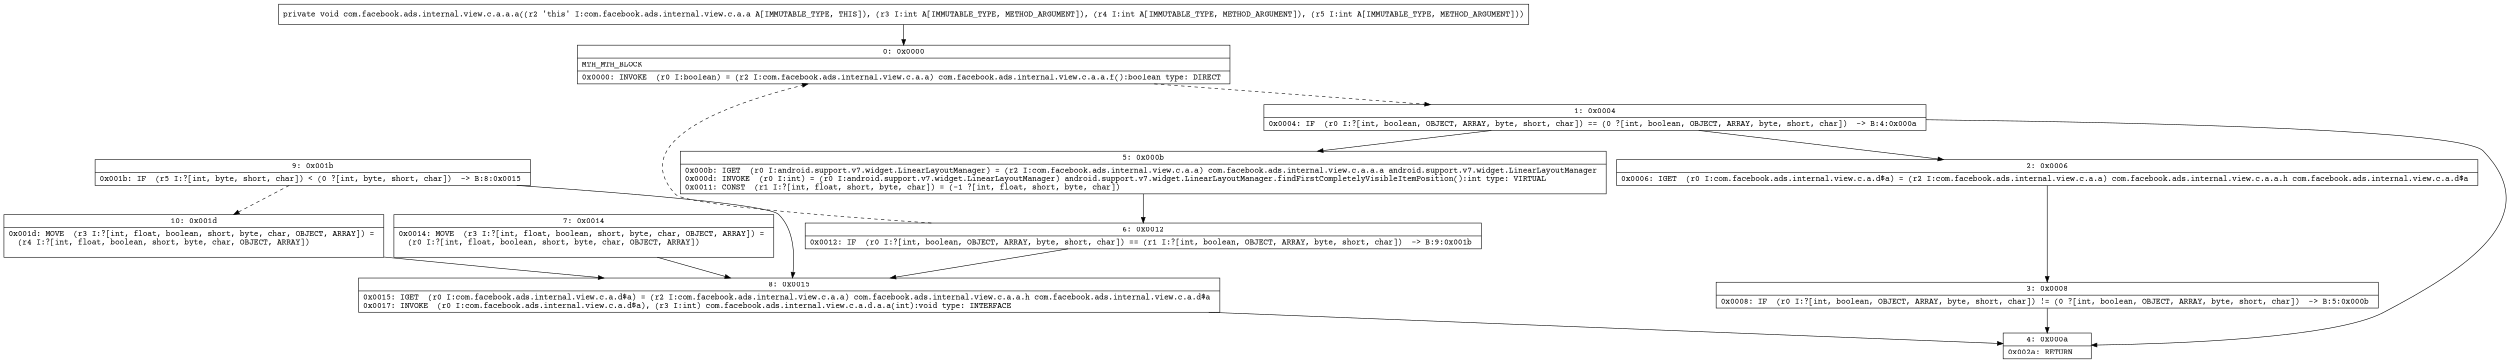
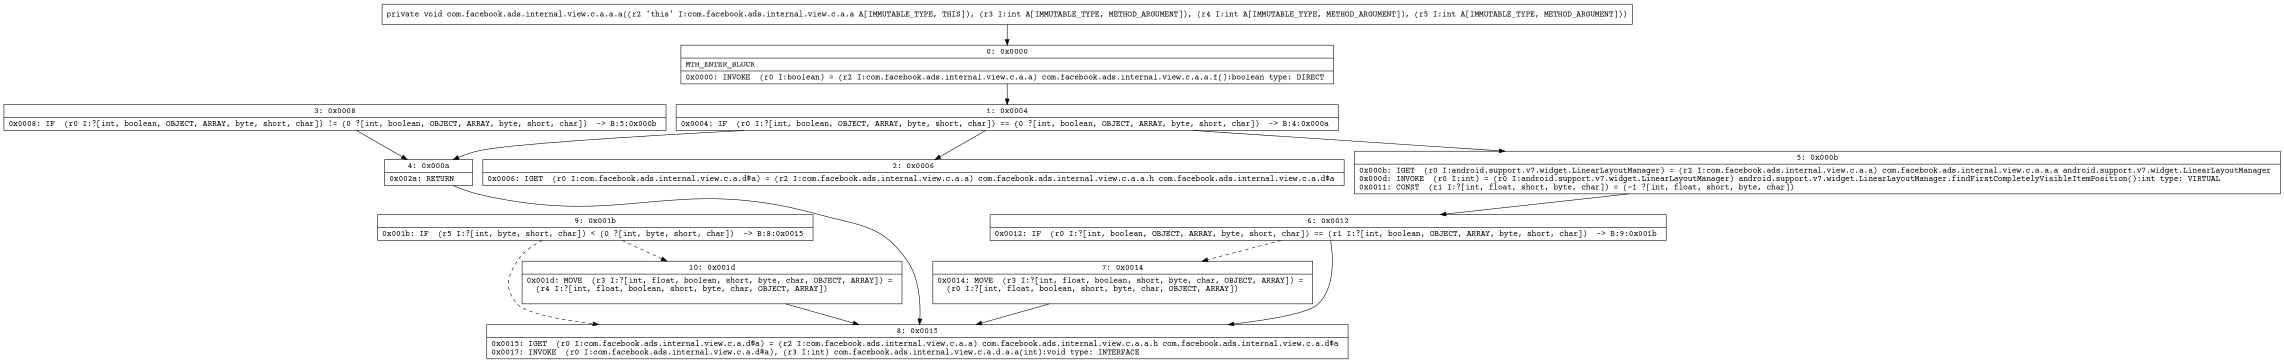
(612, 64) -> (720, 64)
(1289, 94) -> (1007, 91)
(672, 189) -> (1244, 250)
(671, 198) -> (517, 304)
(2047, 231) -> none
(1603, 328) -> (717, 199)
